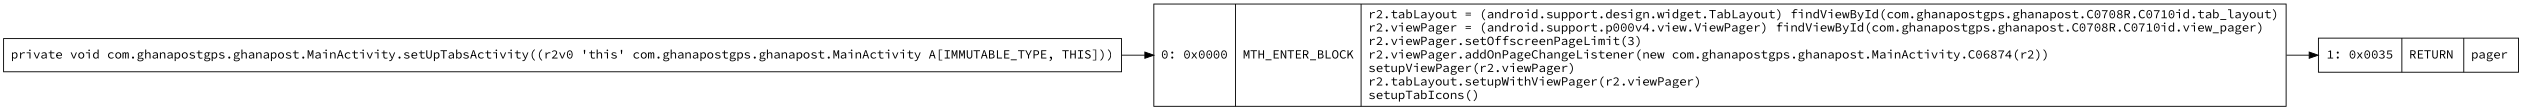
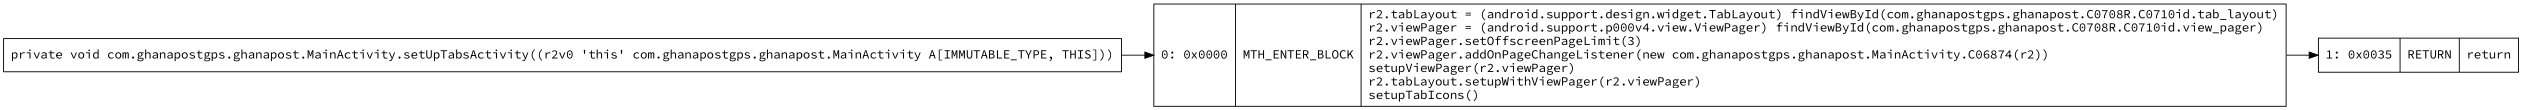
(2490, 55) -> (2489, 55)
